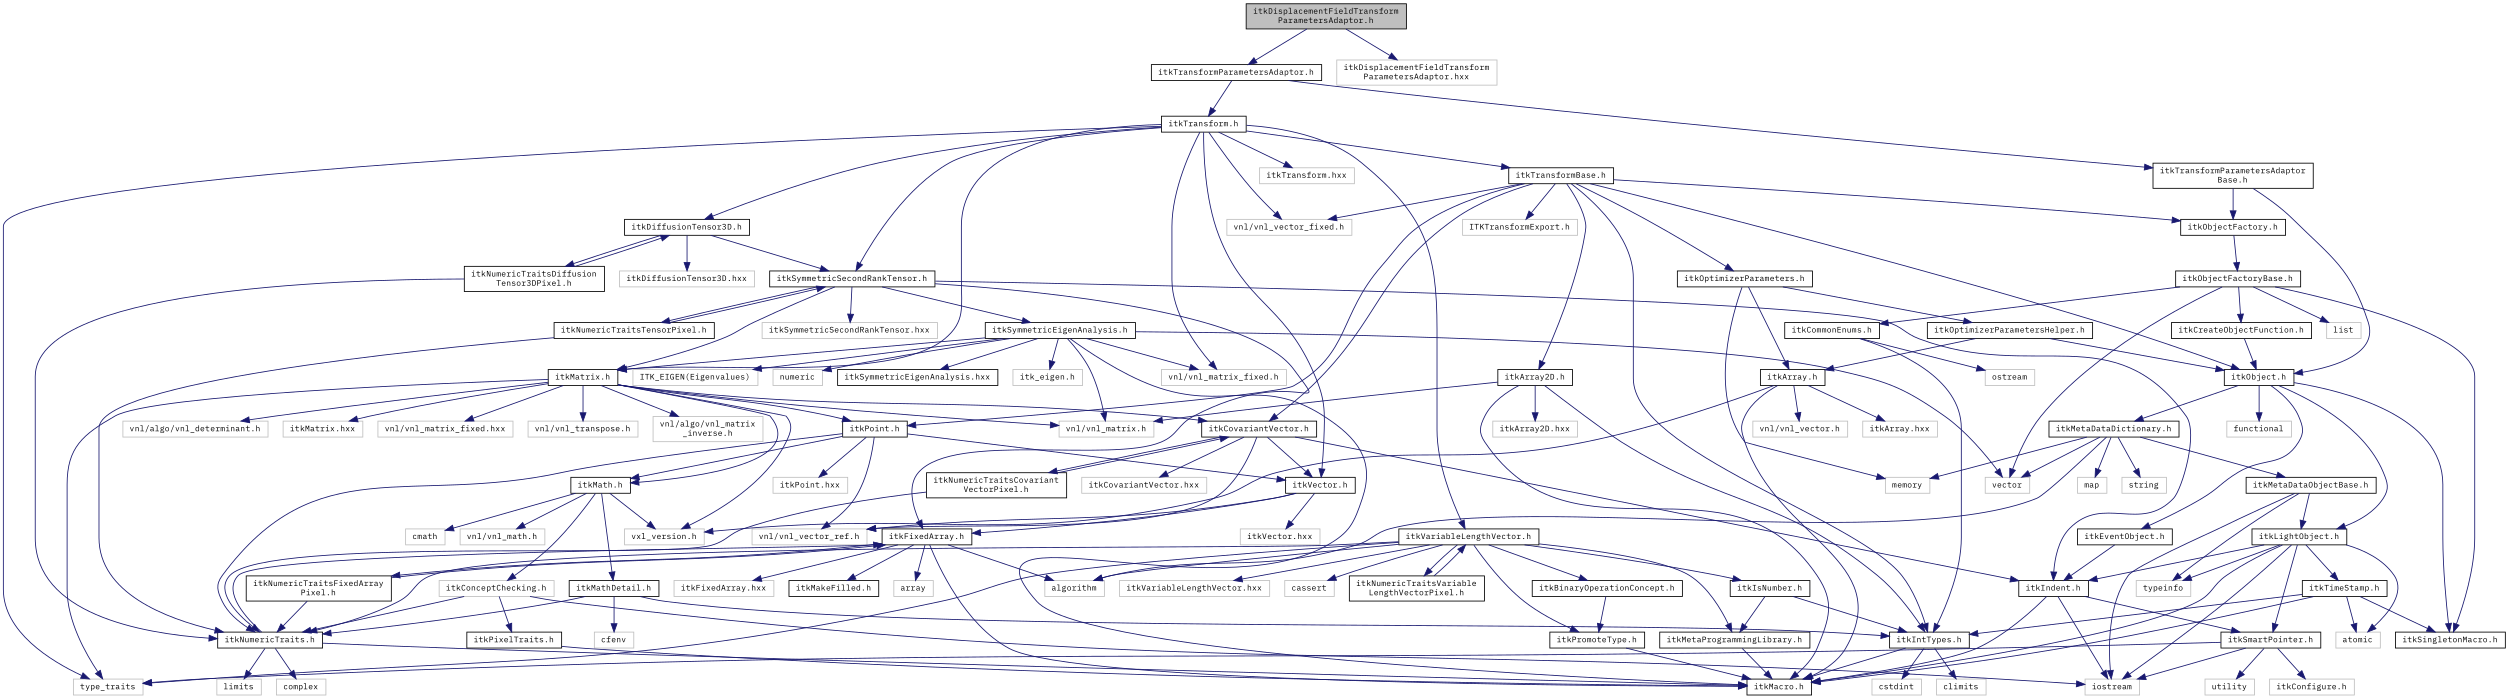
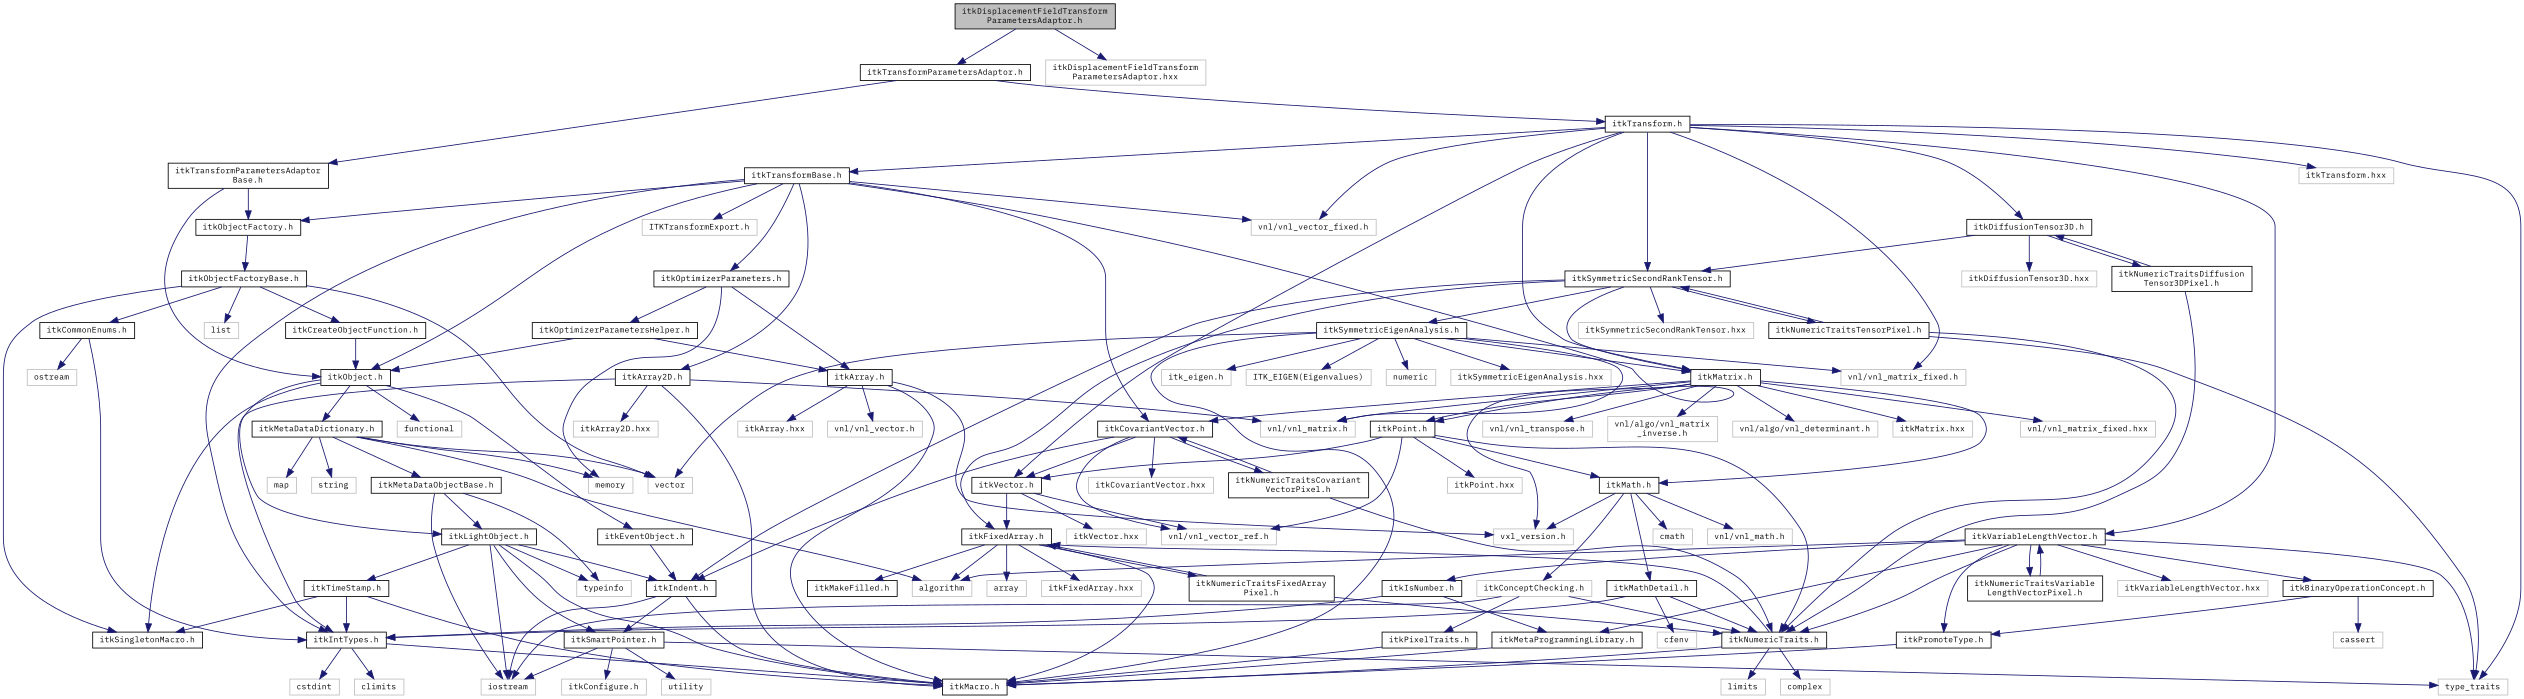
(918, 378) -> (1531, 378)
(190, 401) -> (2255, 405)
(1389, 560) -> (2358, 610)
(2358, 640) -> none
